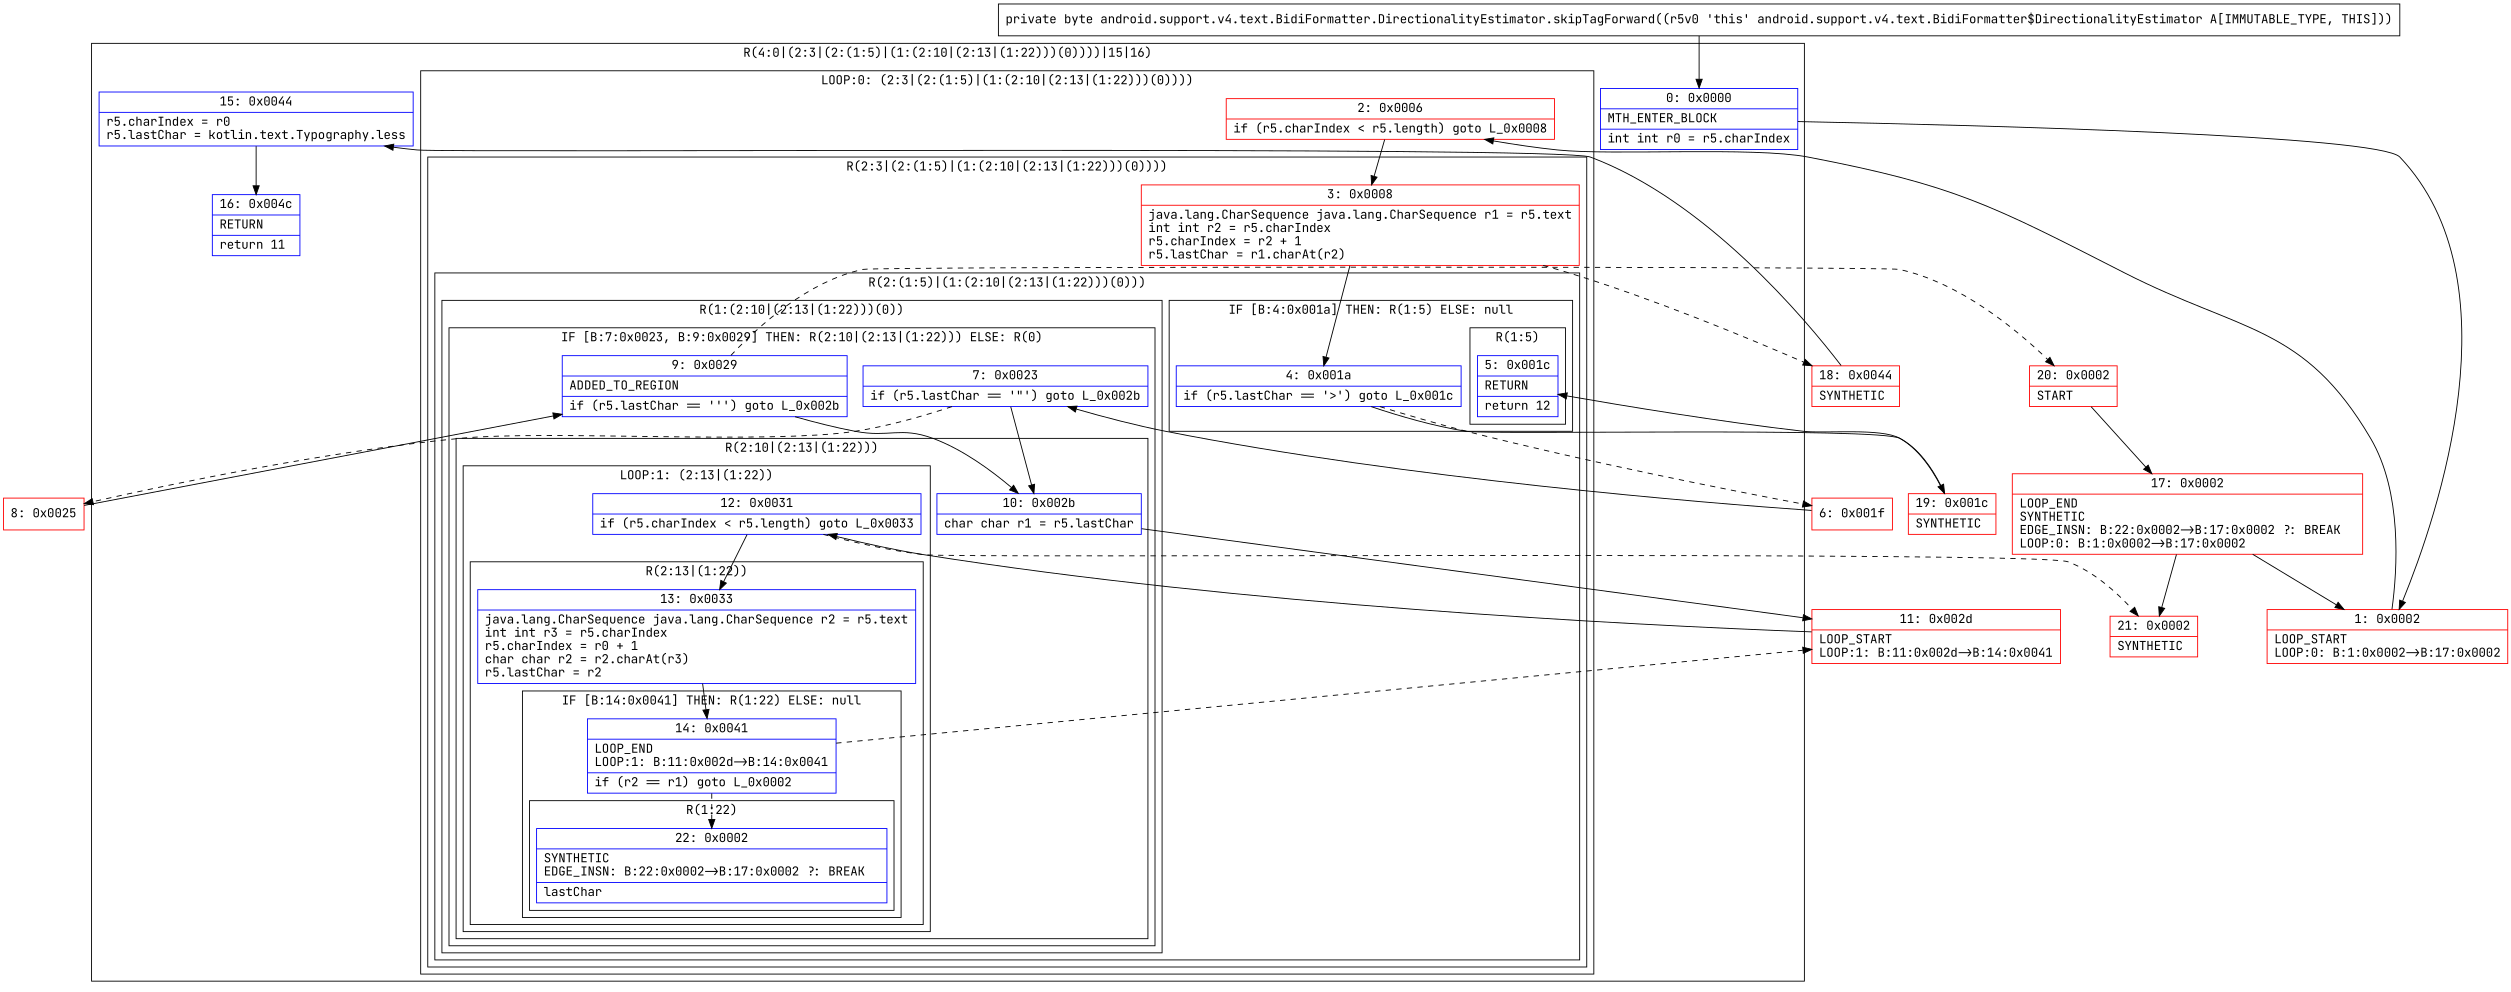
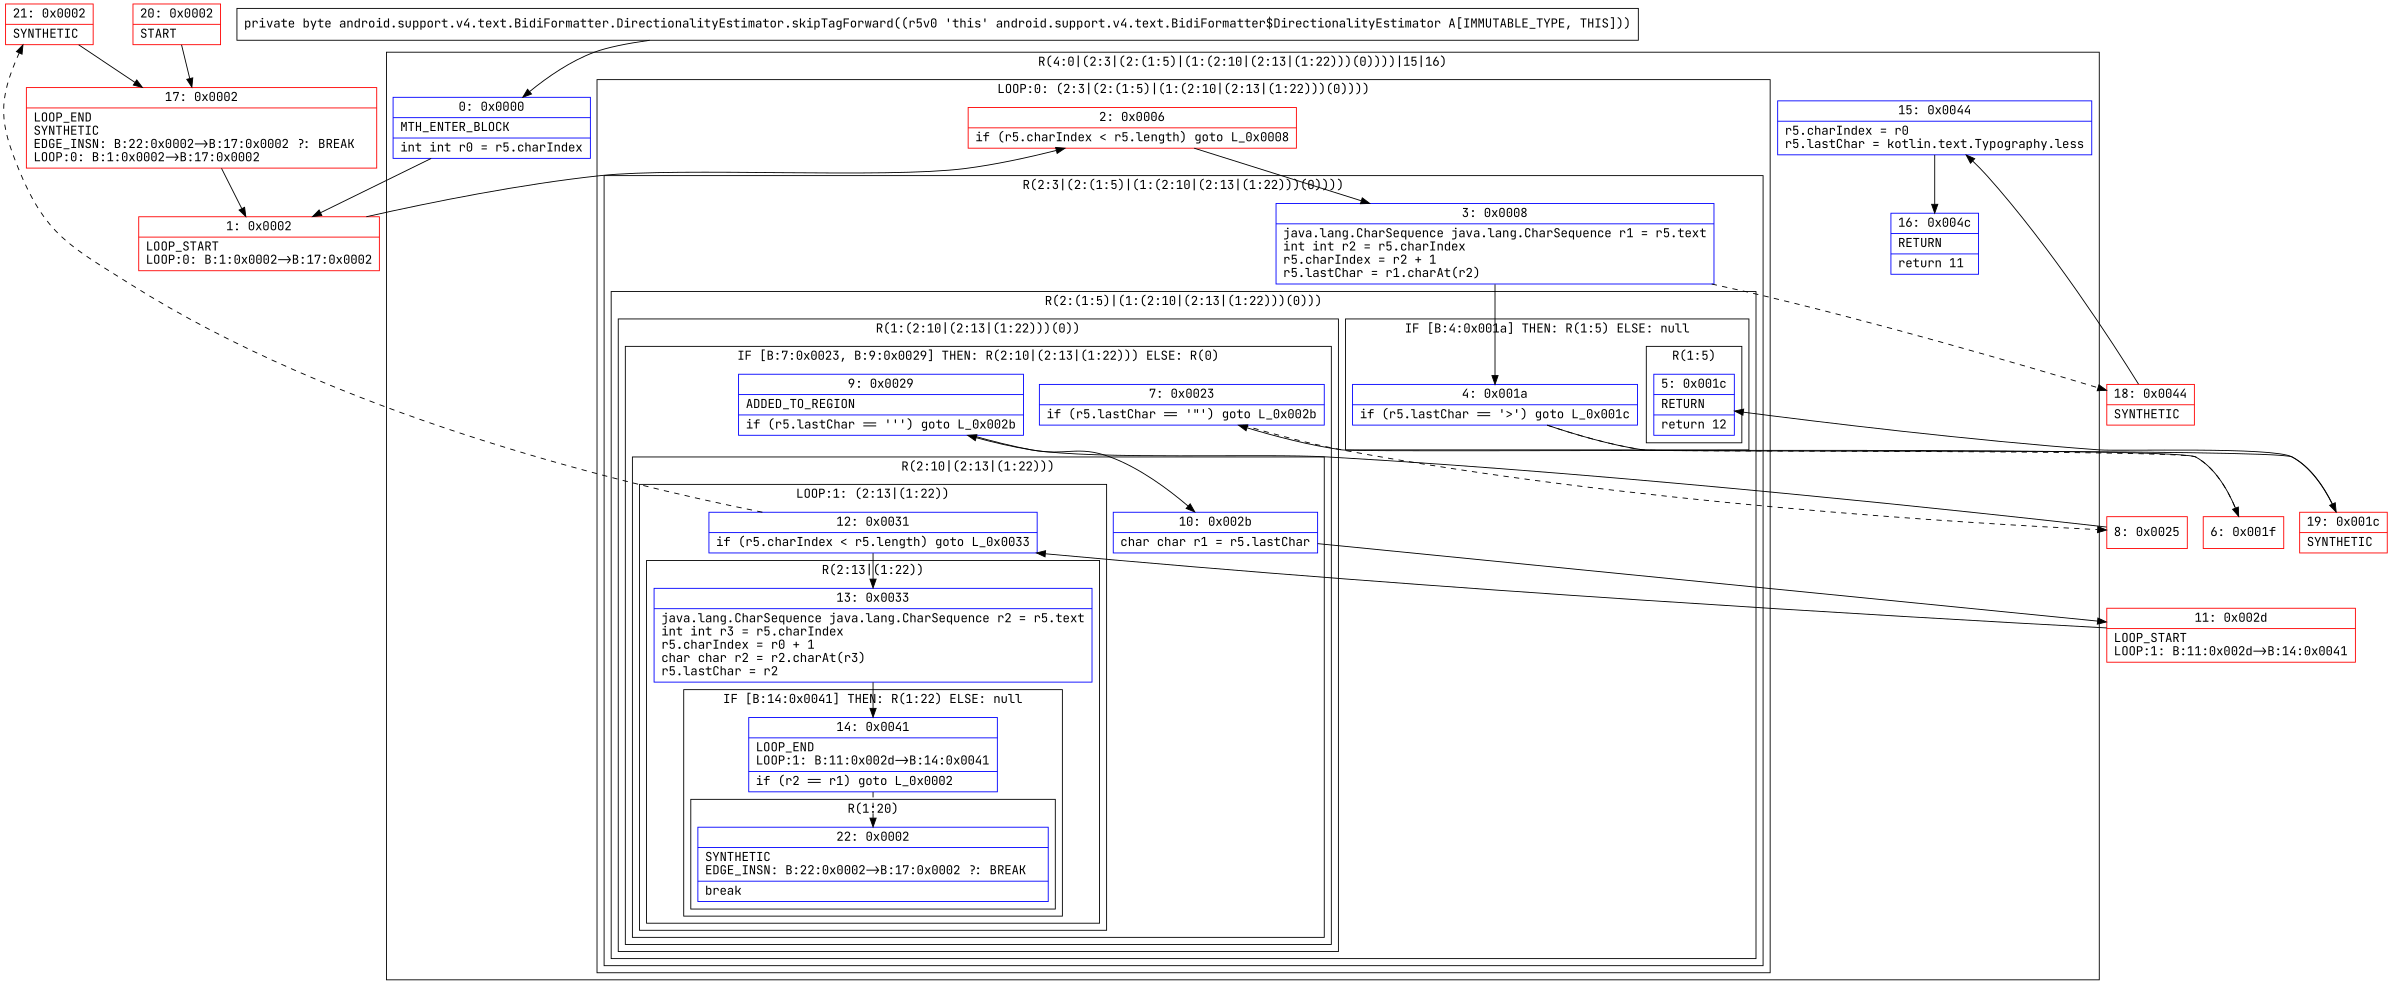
(1360, 225) -> (1495, 244)
(1389, 267) -> none
(1021, 446) -> none
(2169, 581) -> (107, 64)
(1319, 697) -> none
(712, 811) -> (873, 810)
(573, 892) -> (724, 891)
